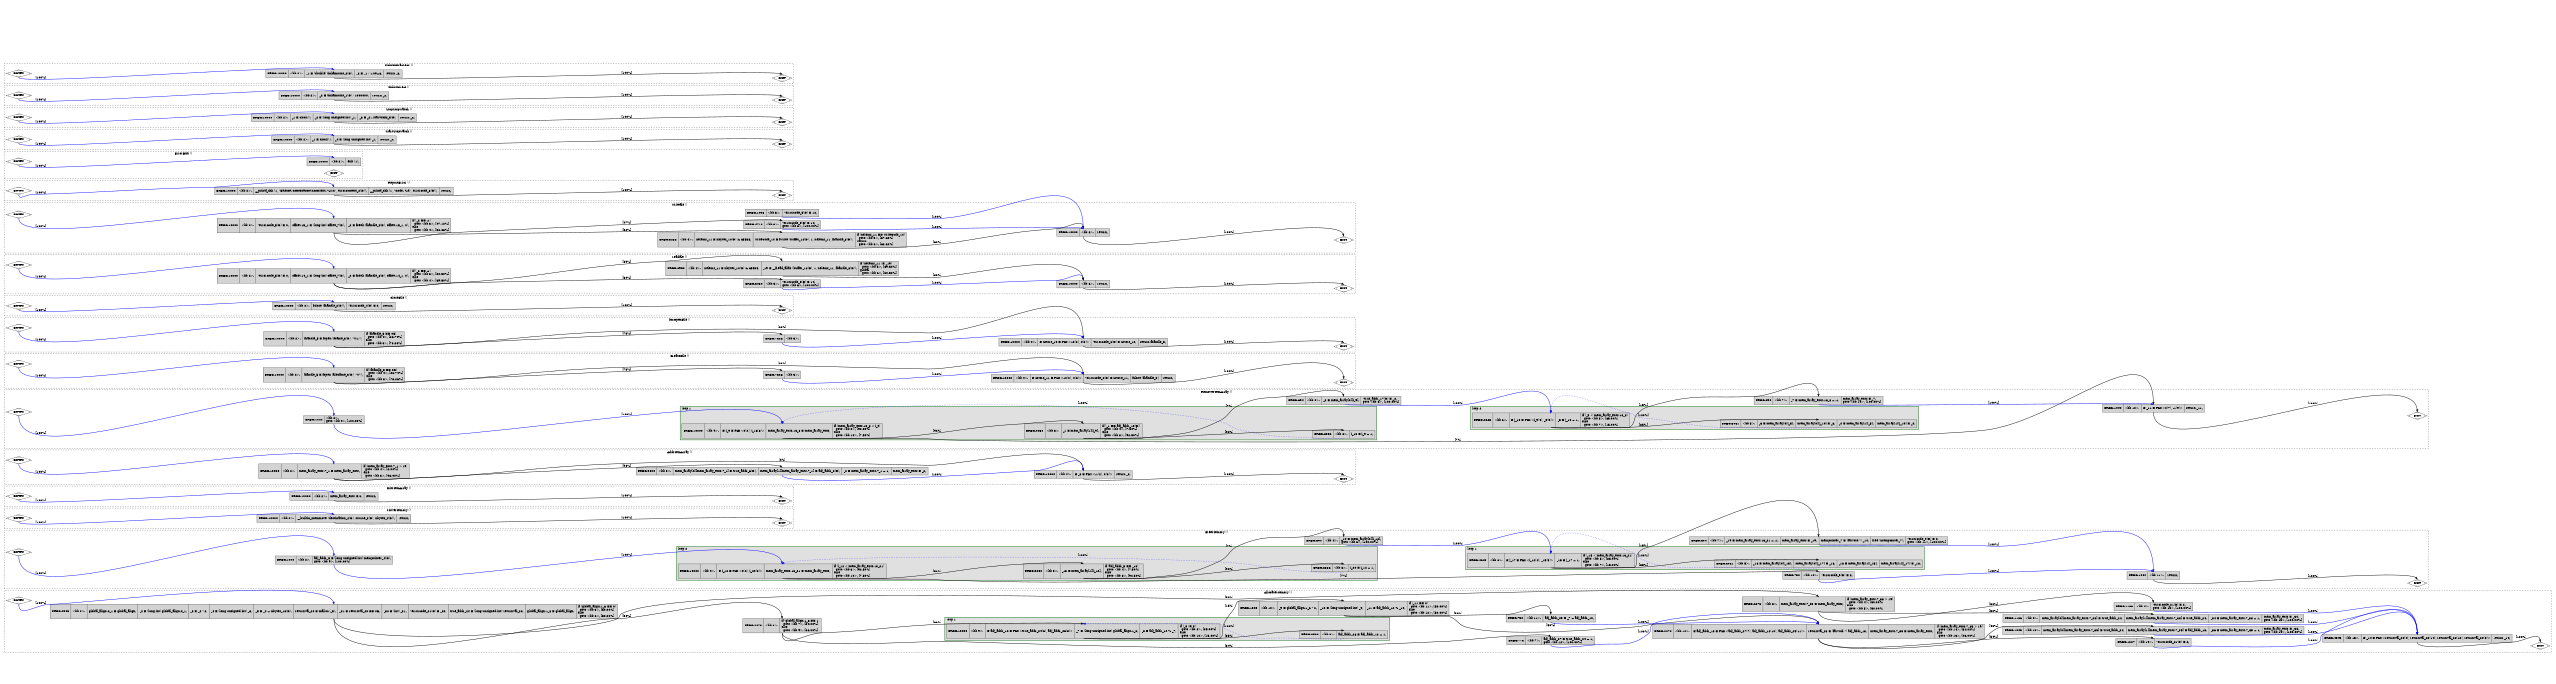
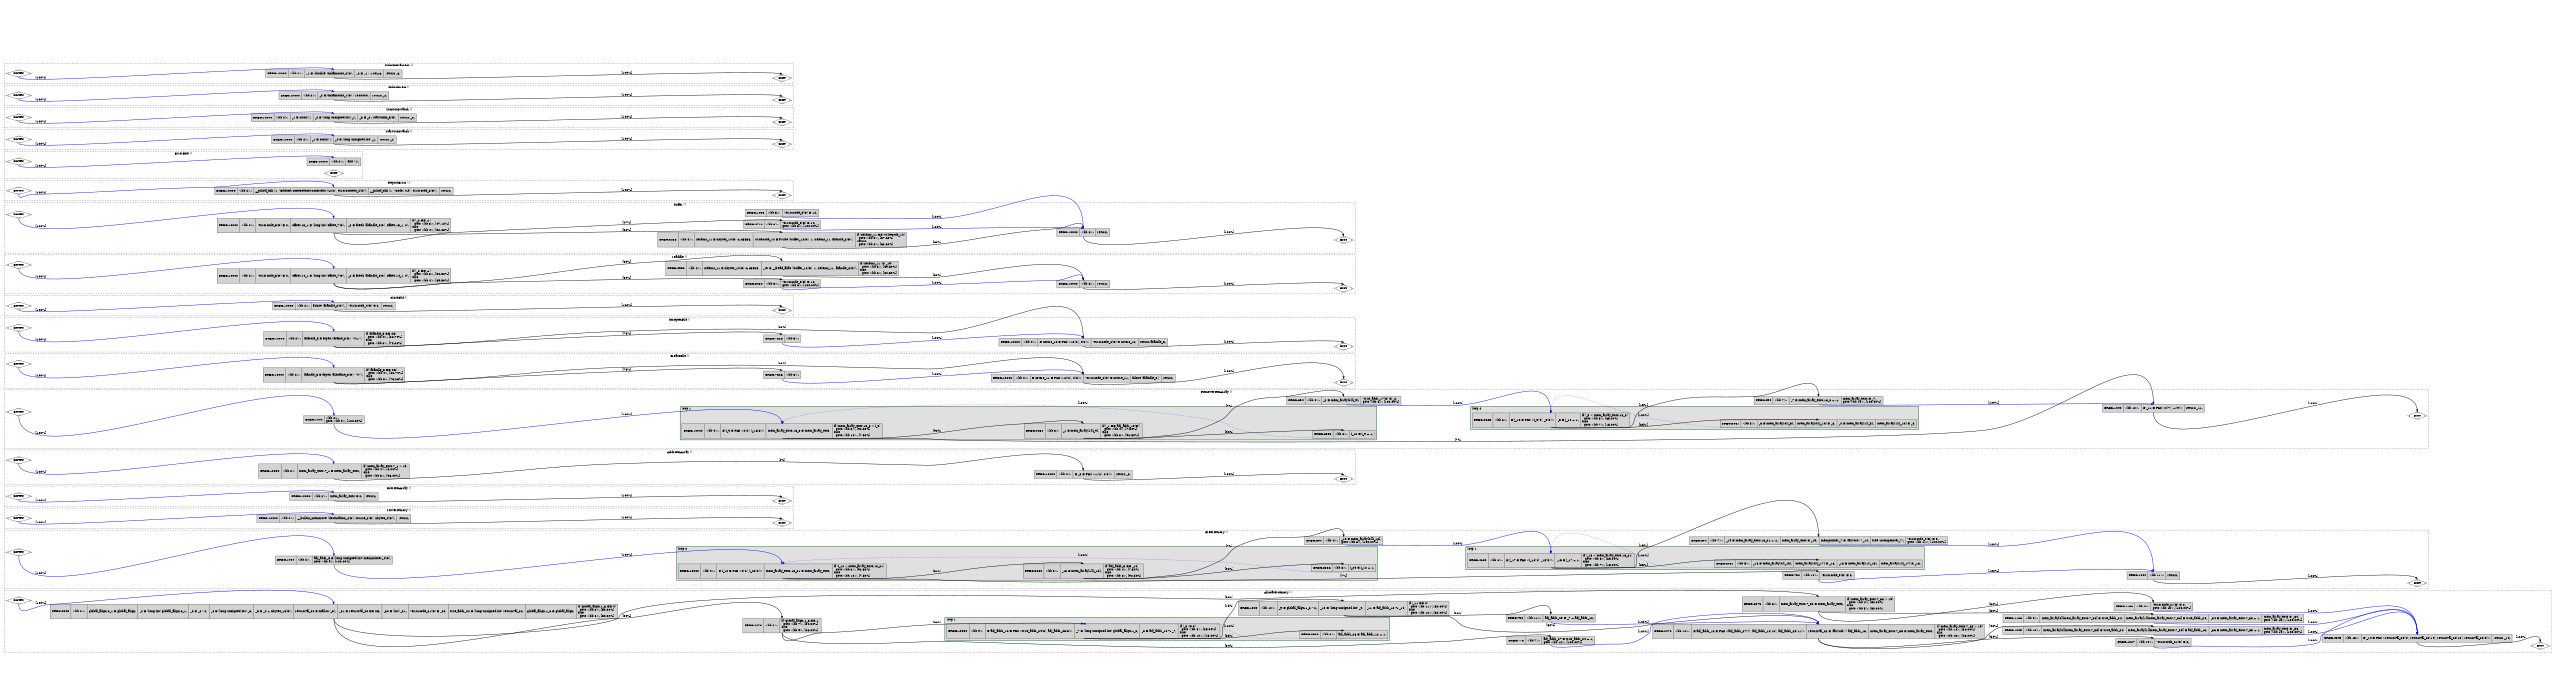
(680, 205) -> (680, 205)
(865, 270) -> (863, 270)
(782, 471) -> none
